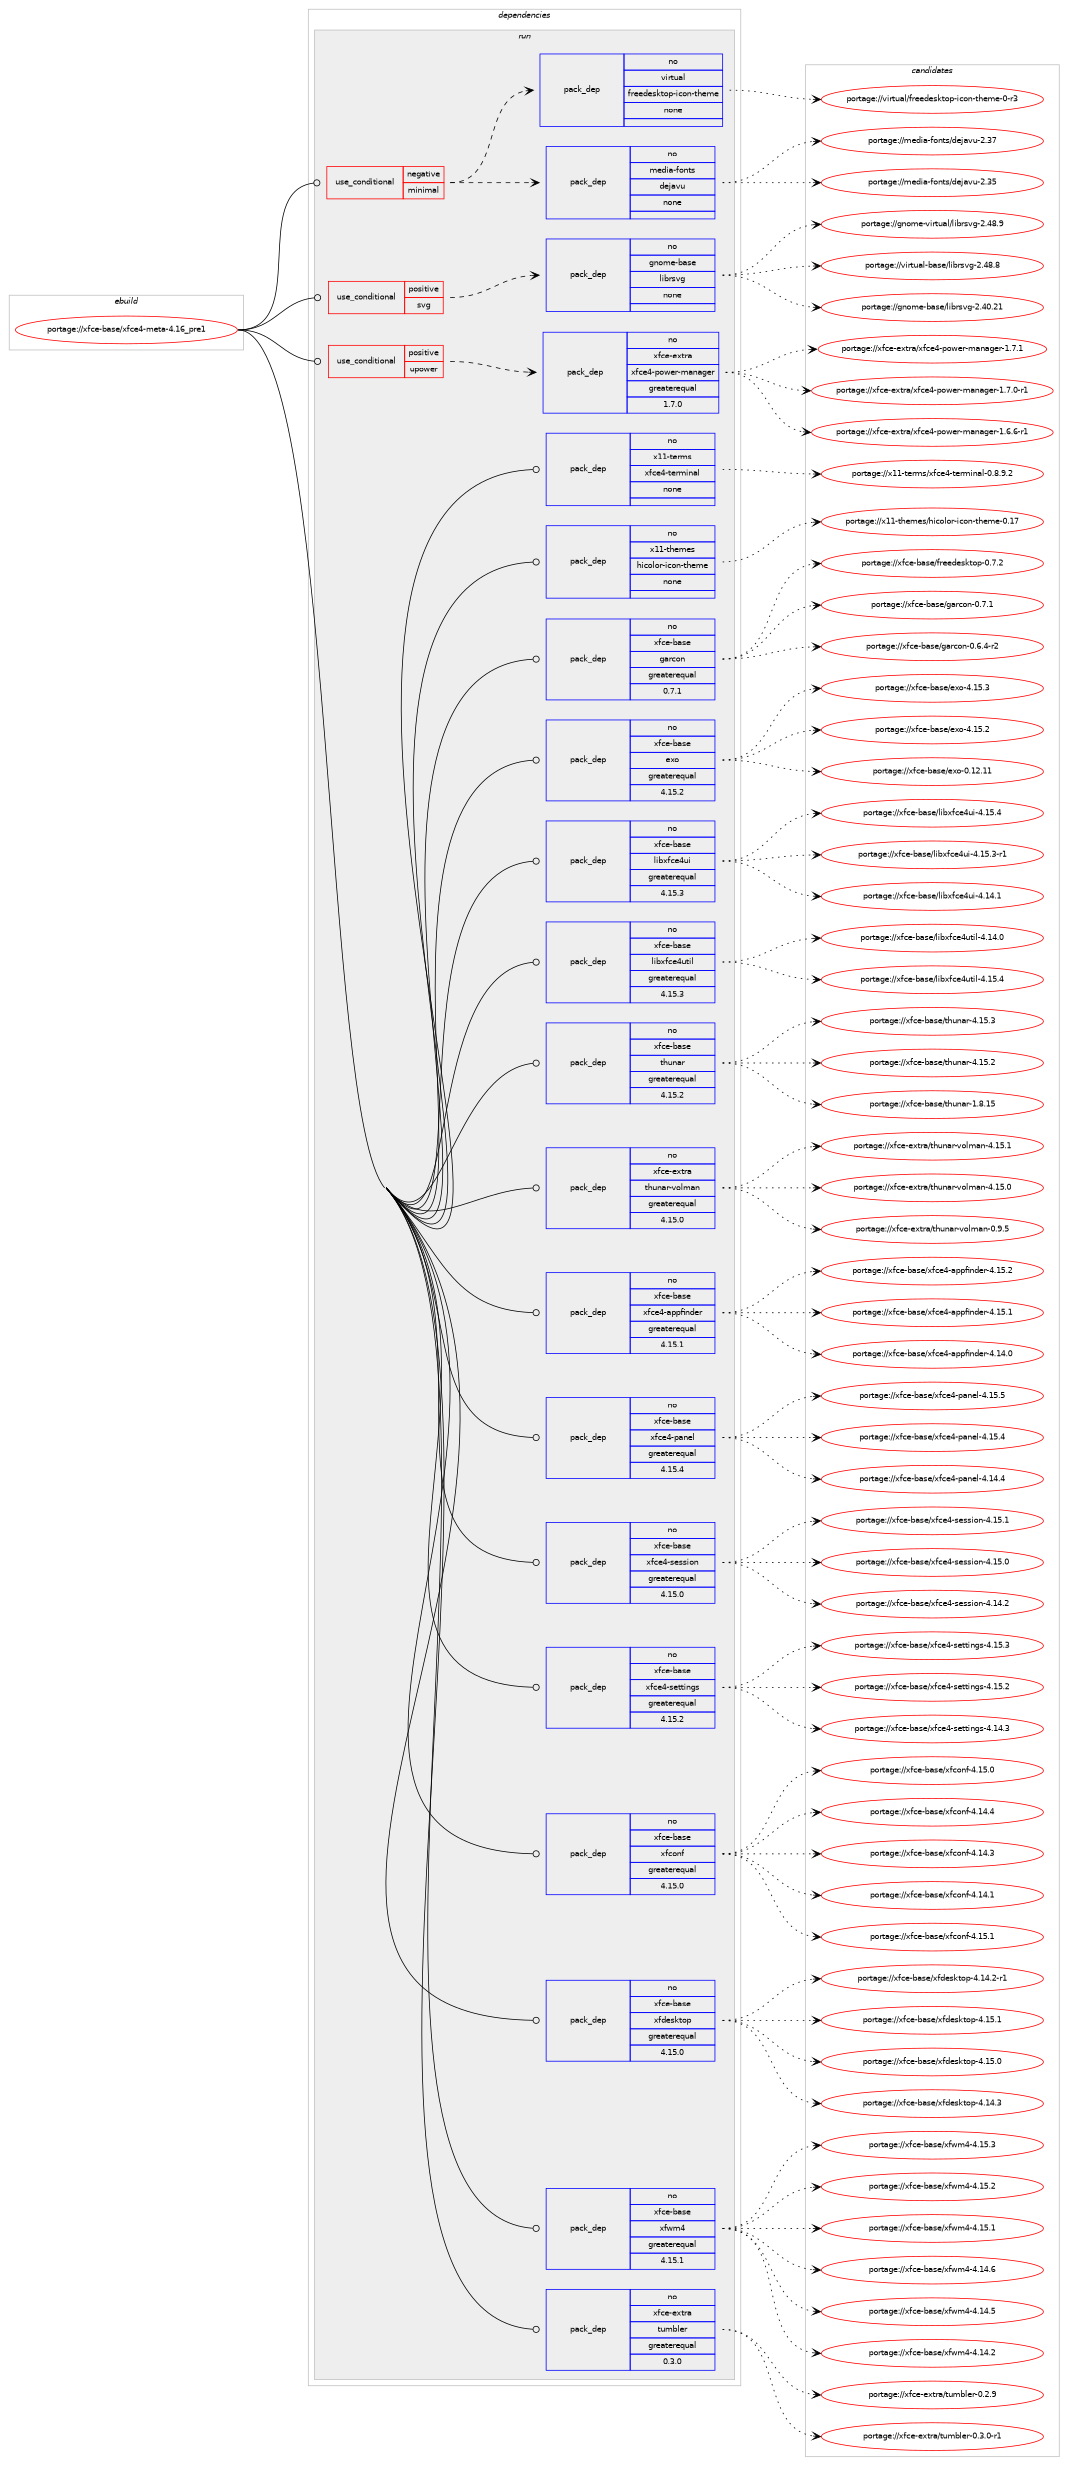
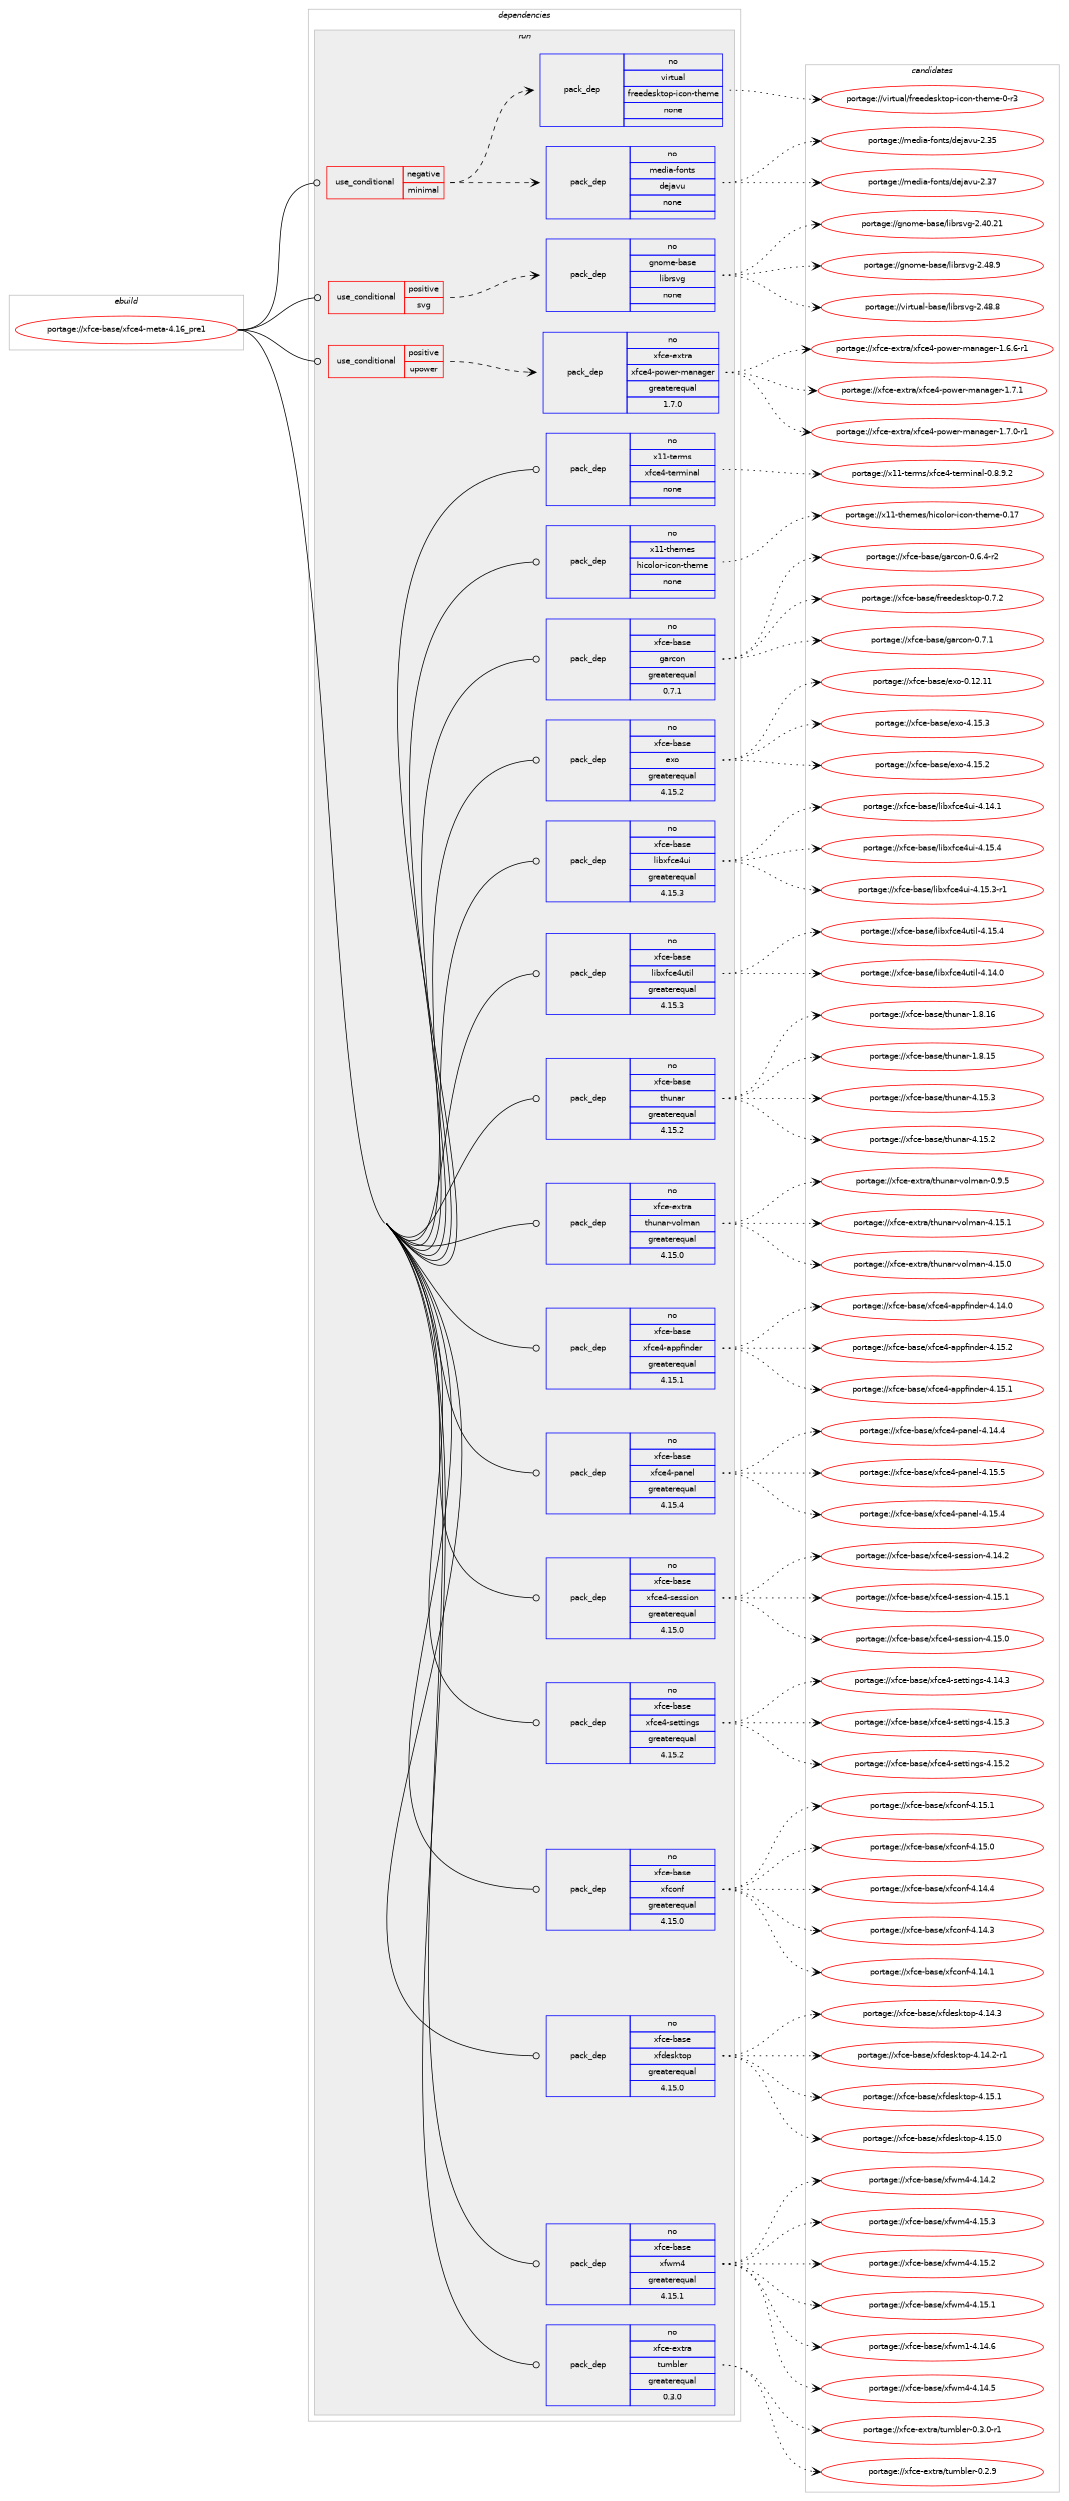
(932, 224) -> (932, 266)
none -> (932, 1015)
(932, 2270) -> (932, 2347)
